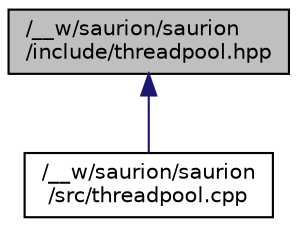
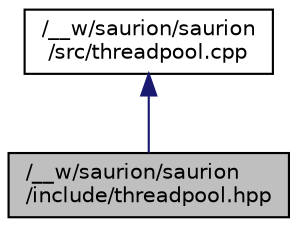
(149, 124) -> (149, 124)
